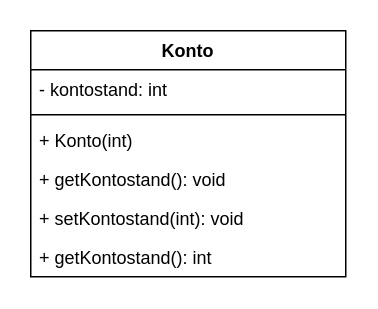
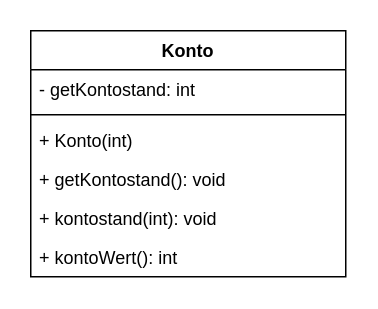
(120, 90) -> (135, 90)
(161, 219) -> (146, 219)
(143, 258) -> (123, 258)
